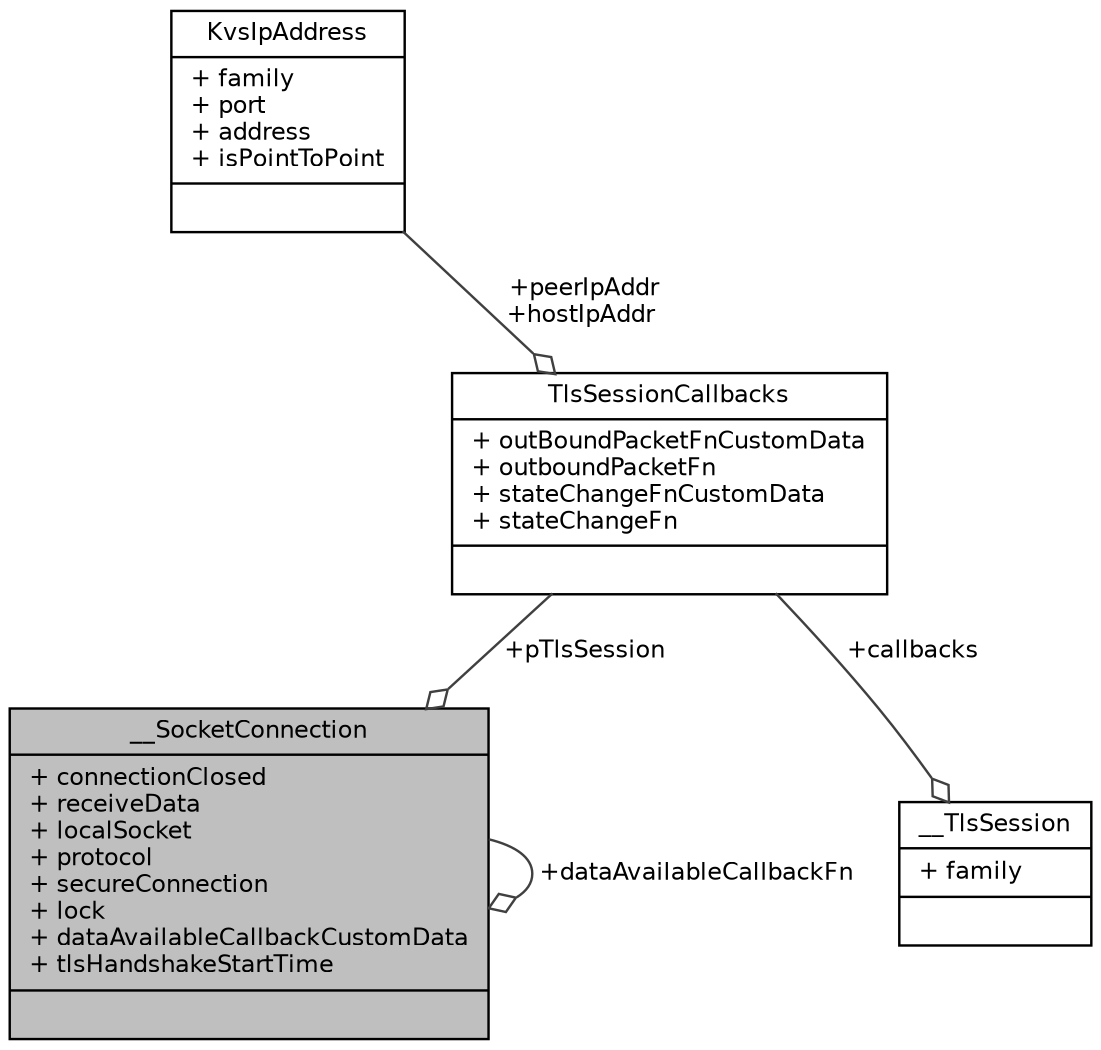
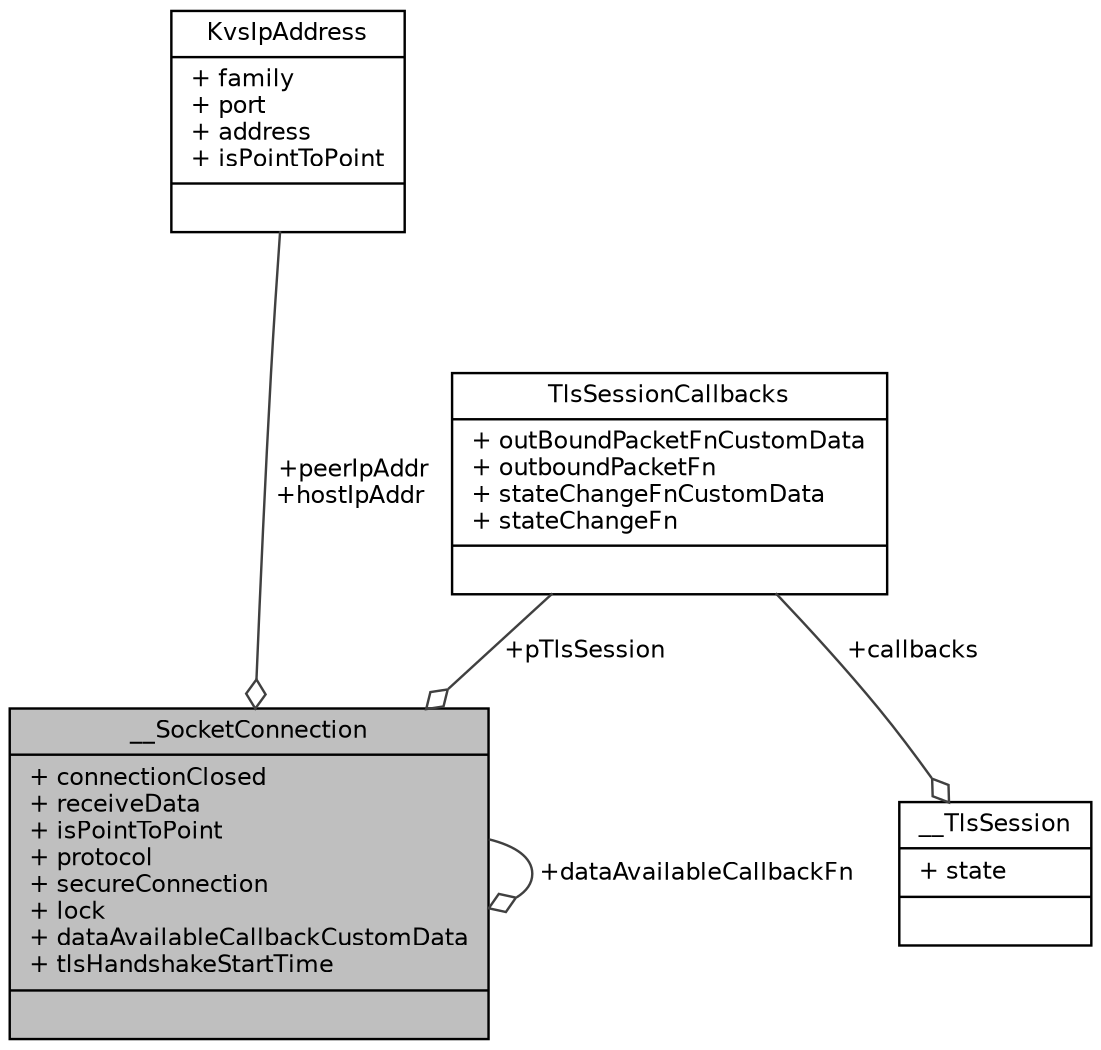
(468, 292) -> (267, 455)
(111, 831) -> (126, 831)
(971, 871) -> (964, 871)
